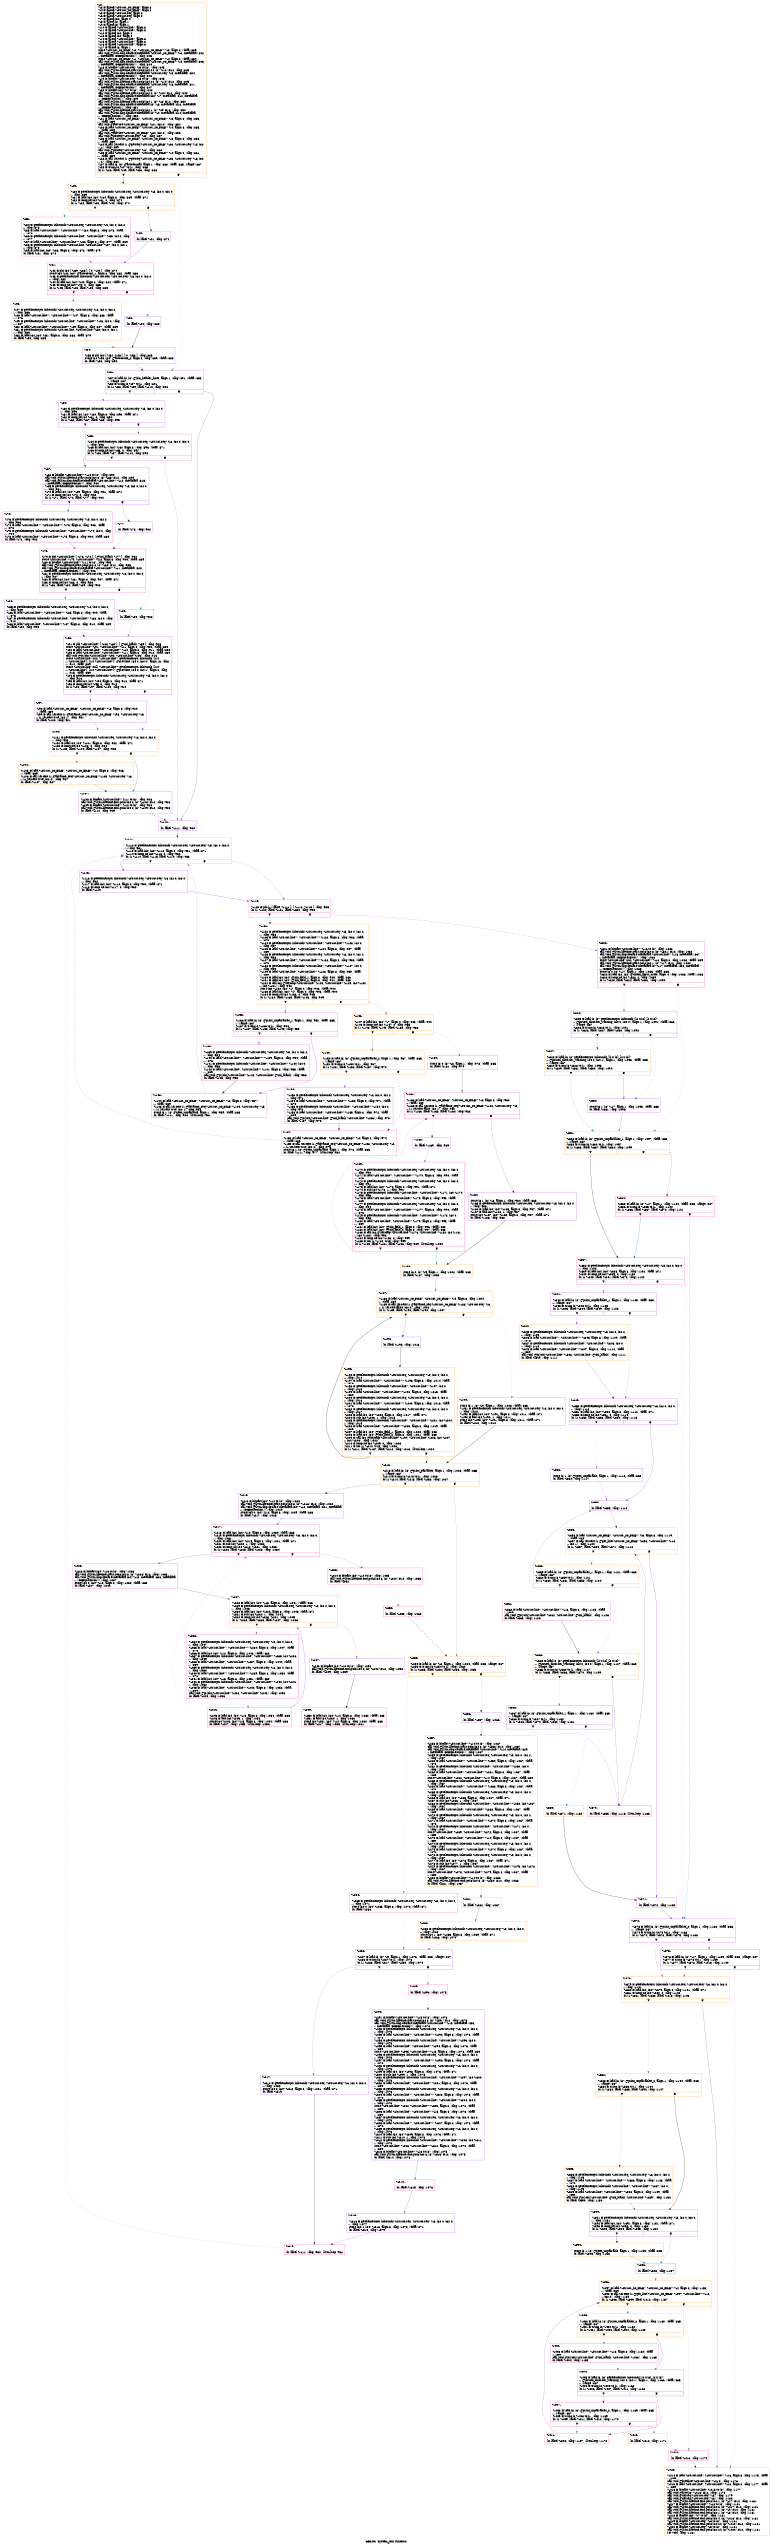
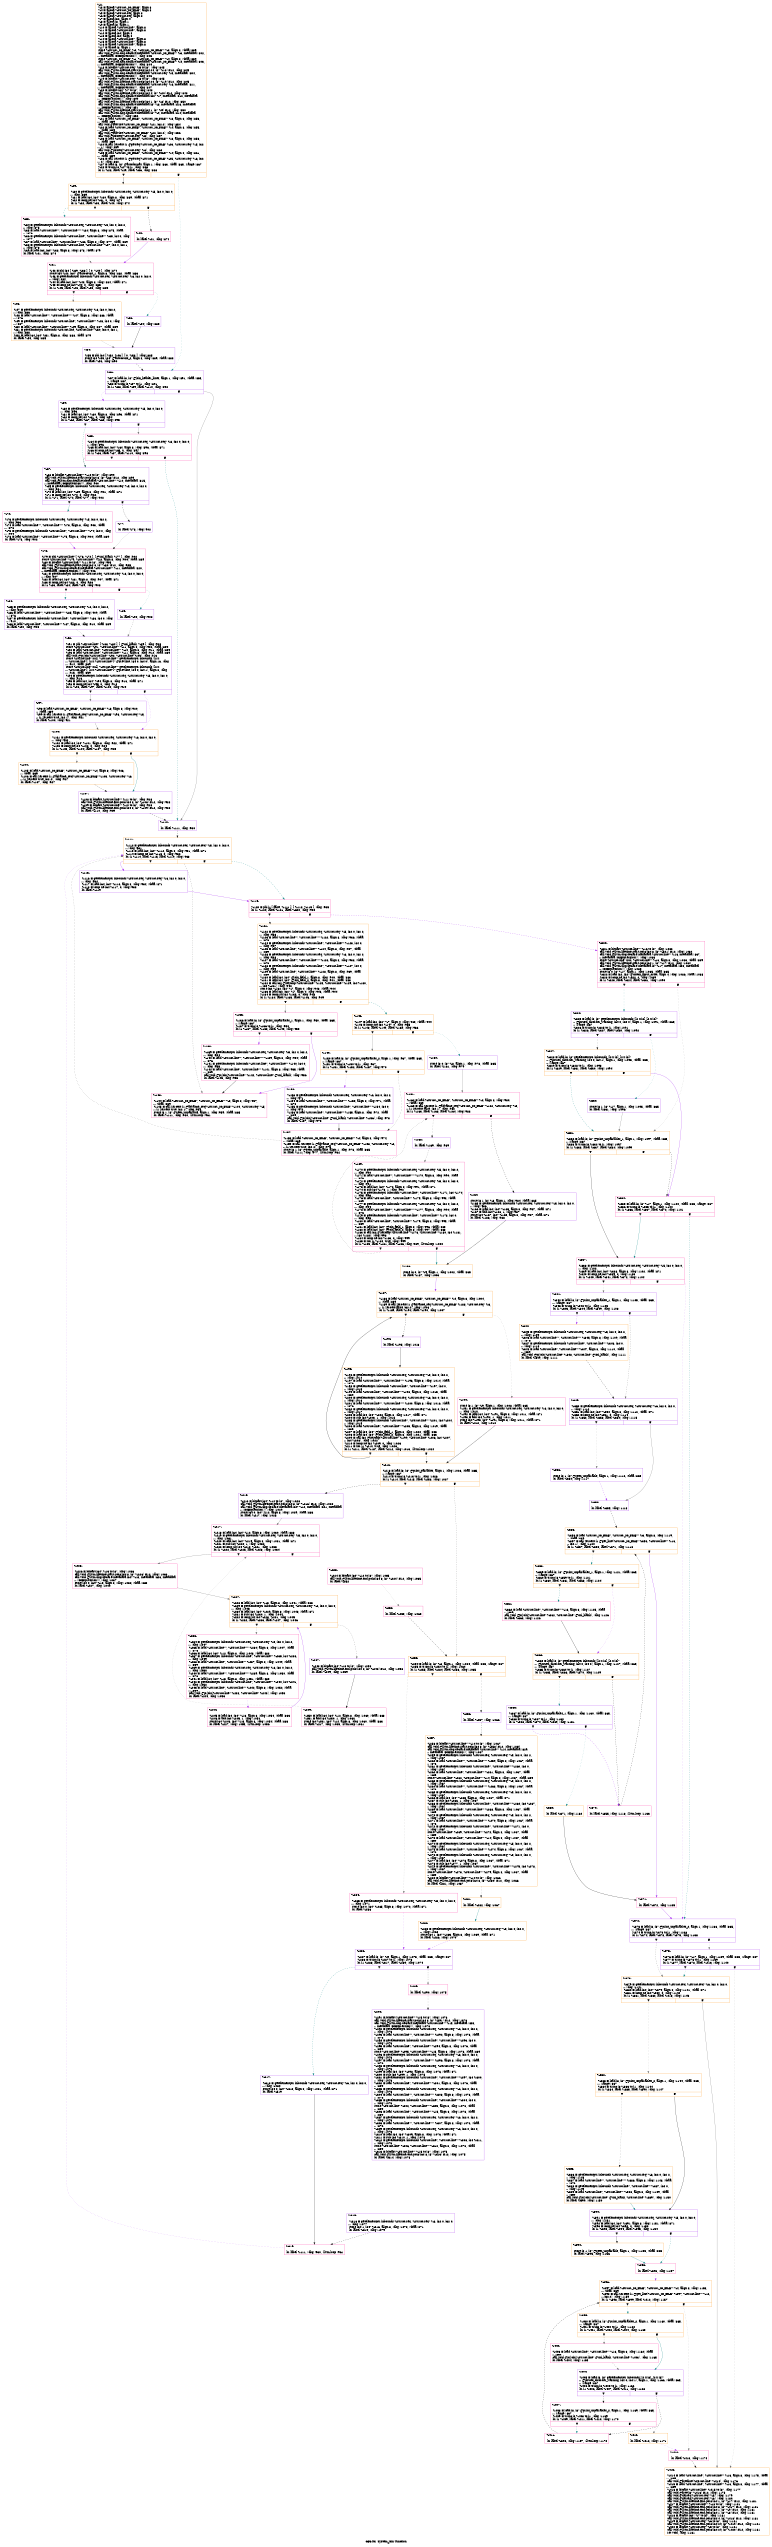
(196, 979) -> (193, 977)
(624, 1086) -> (681, 1126)
(539, 1551) -> (559, 1594)
(341, 1558) -> none
(414, 2185) -> none
